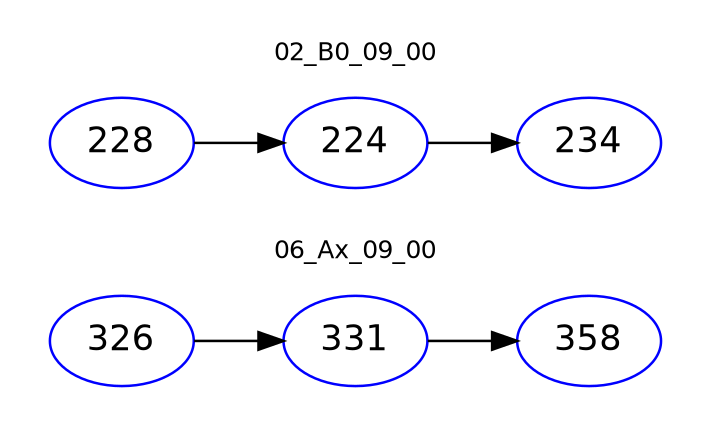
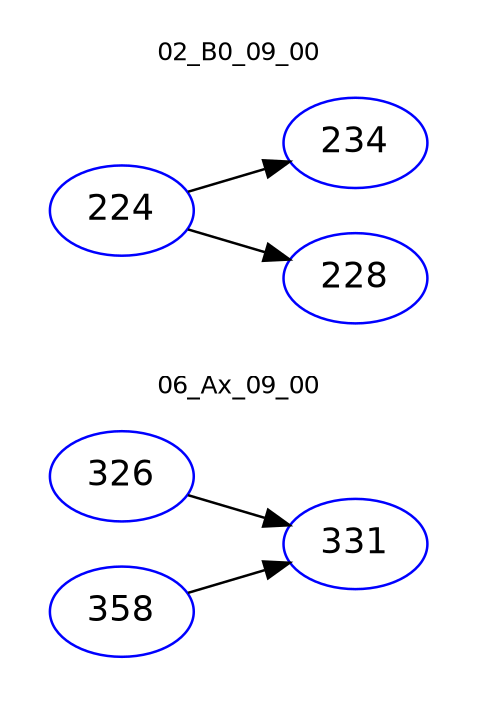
(226, 143) -> (226, 241)
(460, 341) -> (226, 581)
